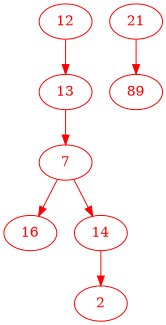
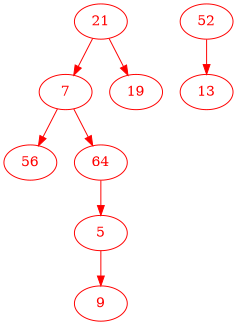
(66, 22) -> (207, 22)
(136, 92) -> (136, 92)
(66, 122) -> (85, 52)
(30, 233) -> (30, 163)
(101, 233) -> (101, 163)
none -> (101, 304)
(101, 304) -> (101, 233)
